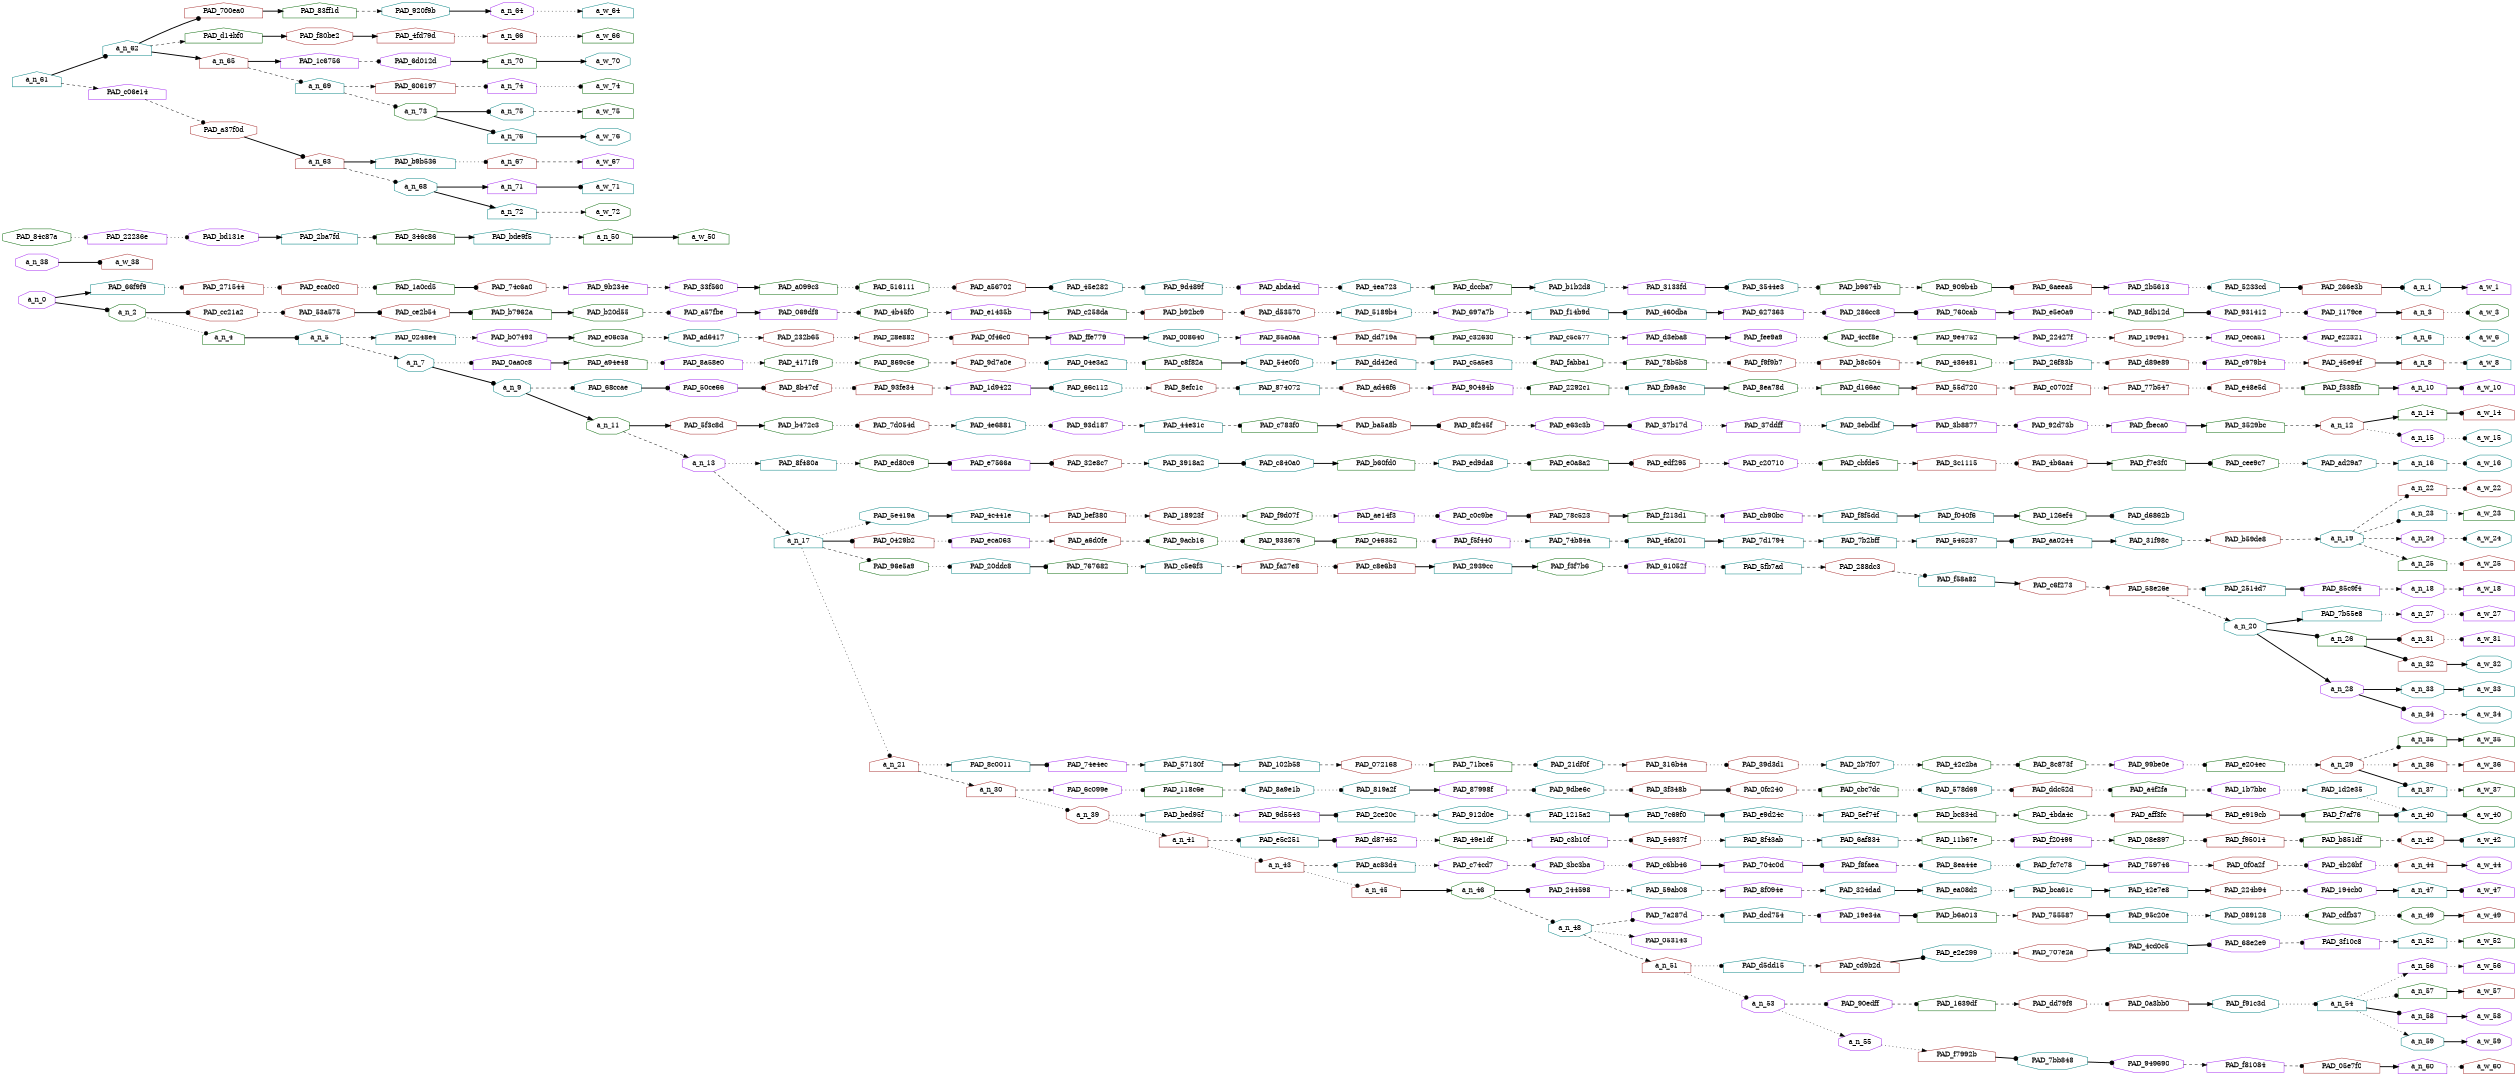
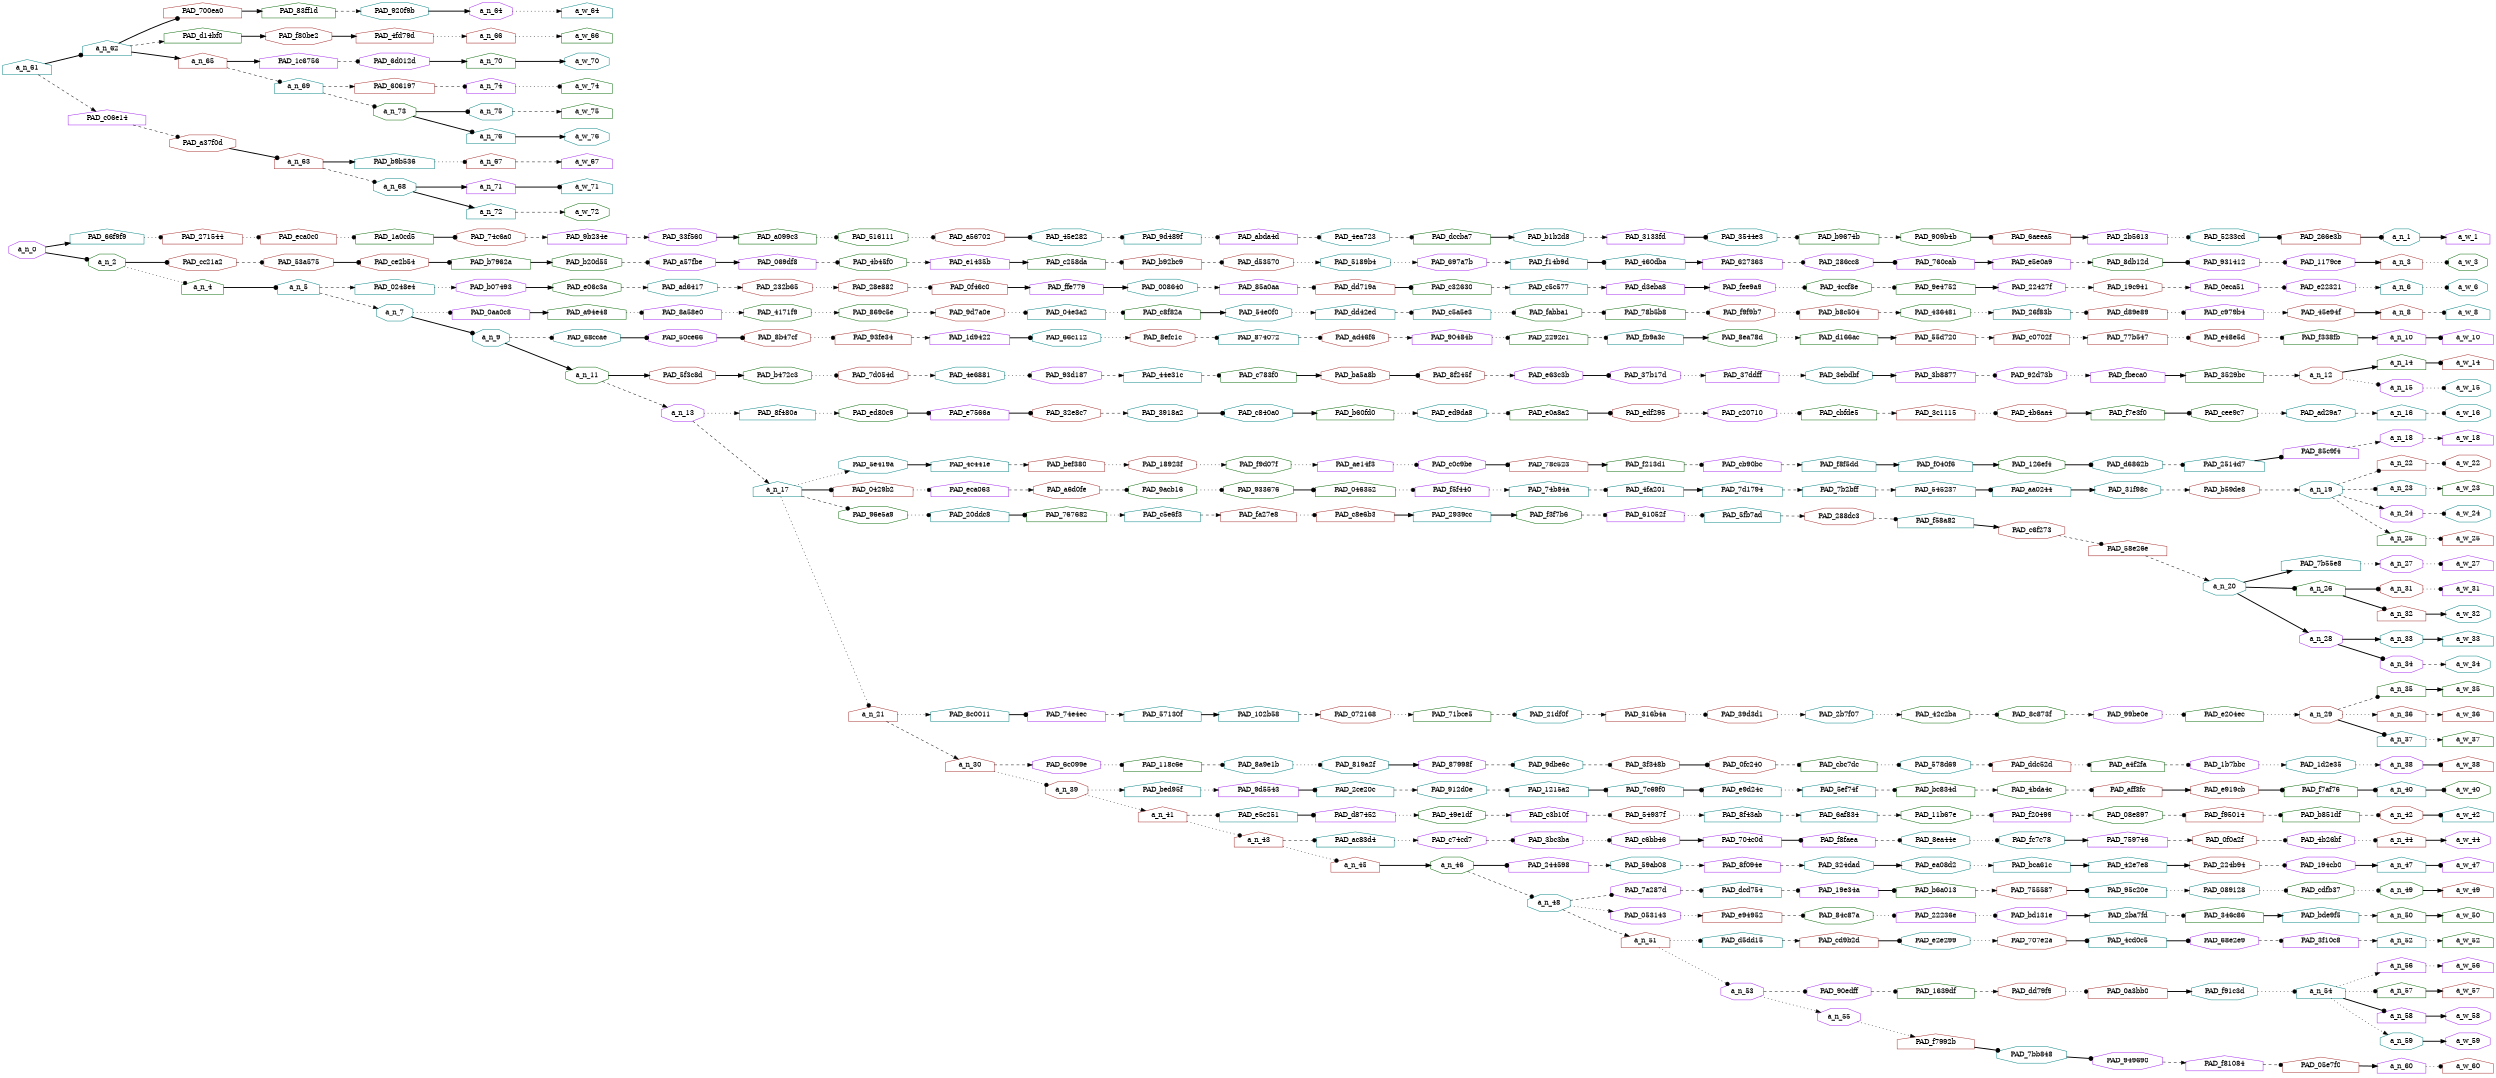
(2195, 589) -> (2172, 465)
(2383, 803) -> (2366, 765)
none -> (1742, 916)
